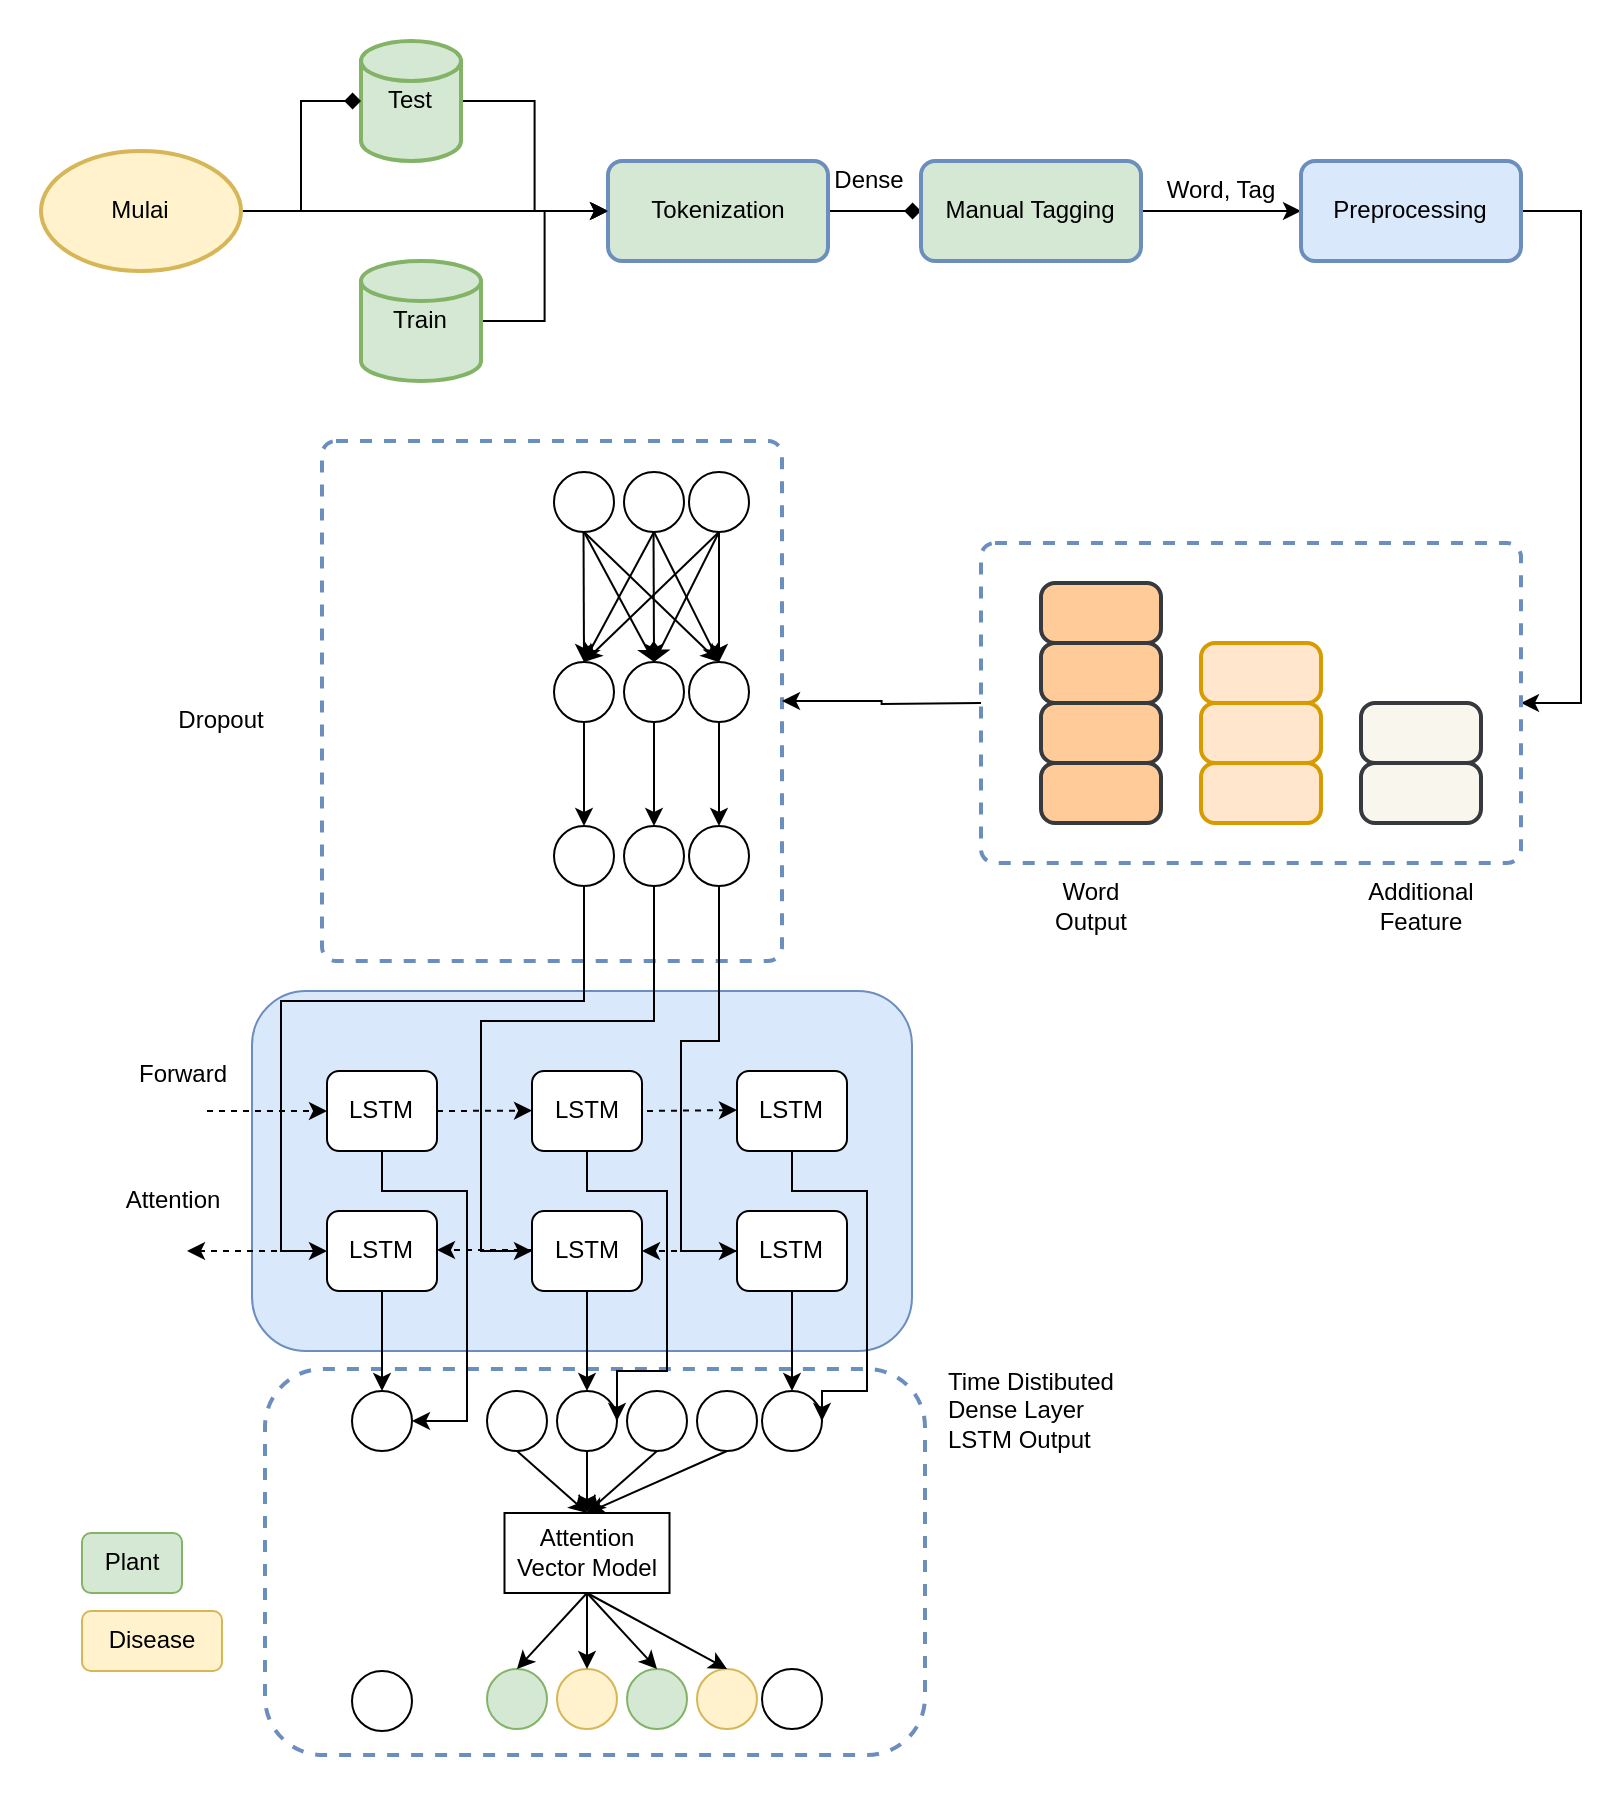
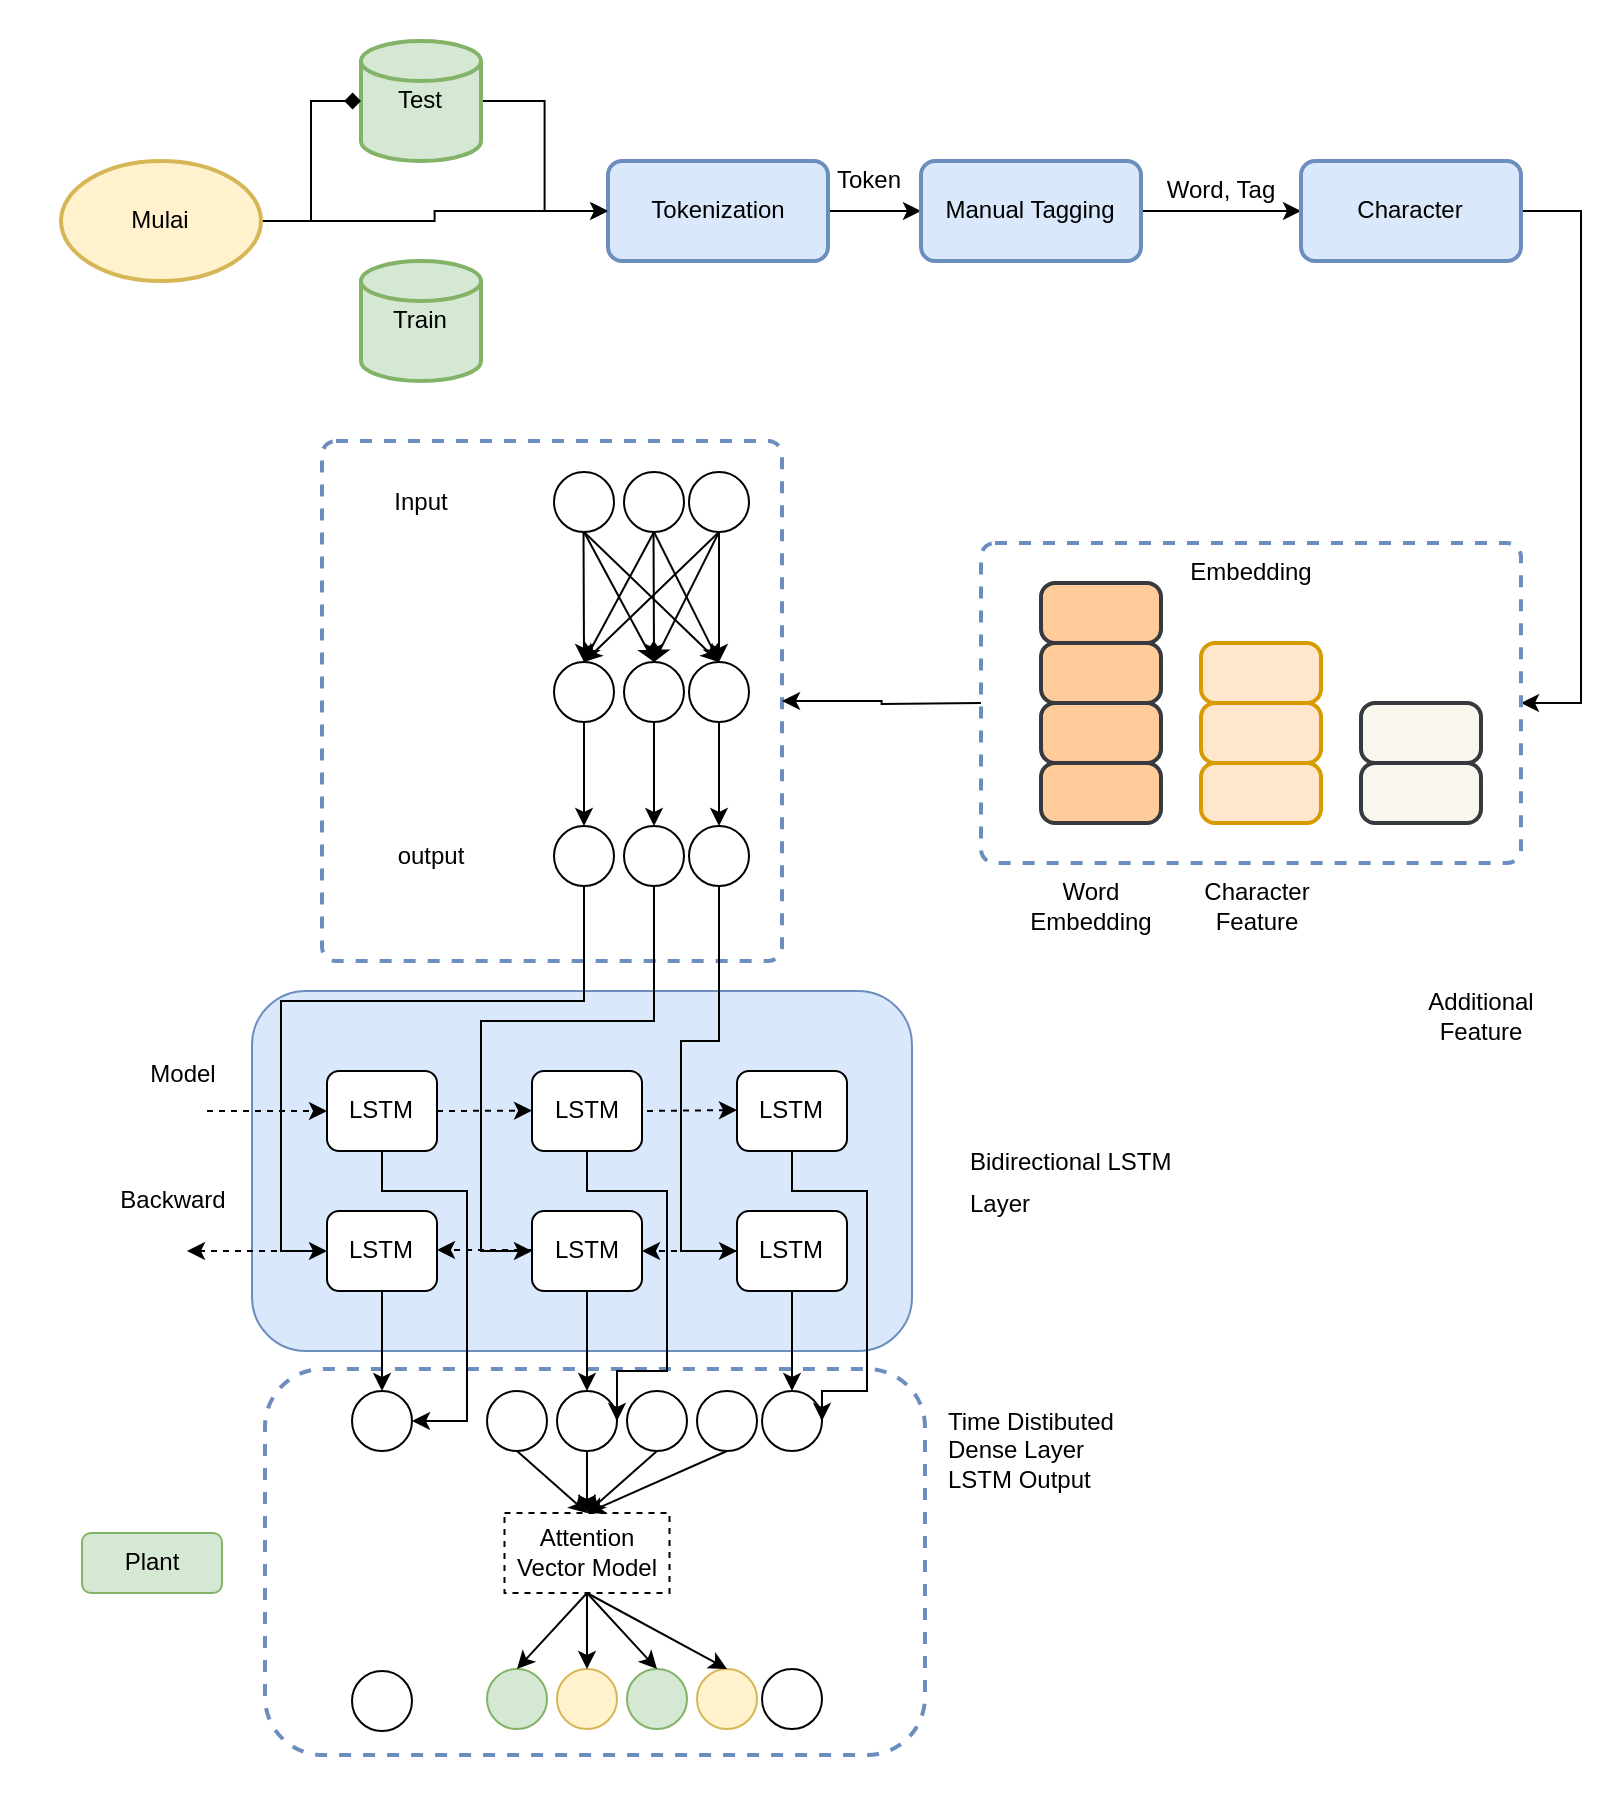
(411, 101) -> (421, 101)
(870, 181) -> (870, 181)
(141, 211) -> (161, 221)
(718, 211) -> (718, 211)
(904, 211) -> (905, 211)
(1031, 211) -> (1031, 211)
(1411, 211) -> (1411, 211)
(545, 300) -> none
none -> (421, 502)
none -> (1251, 573)
(221, 721) -> none
none -> (431, 856)
(1092, 907) -> (1092, 907)
none -> (1258, 907)
(1421, 907) -> (1481, 1017)
(184, 1075) -> (184, 1075)
none -> (1087, 1181)
(174, 1201) -> (174, 1201)
(1055, 1411) -> (1055, 1451)
(587, 1553) -> (587, 1553)
(132, 1563) -> (152, 1563)
(152, 1641) -> none
